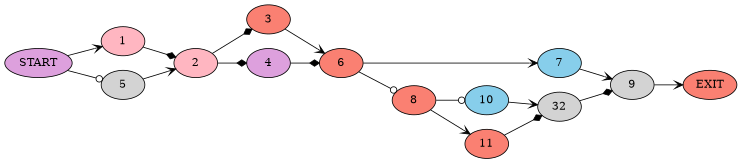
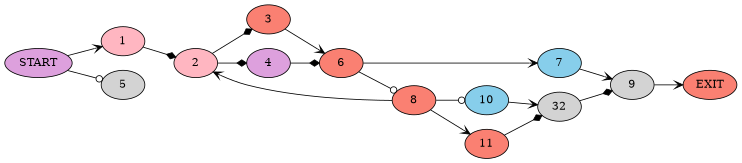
(156, 75) -> (305, 95)
